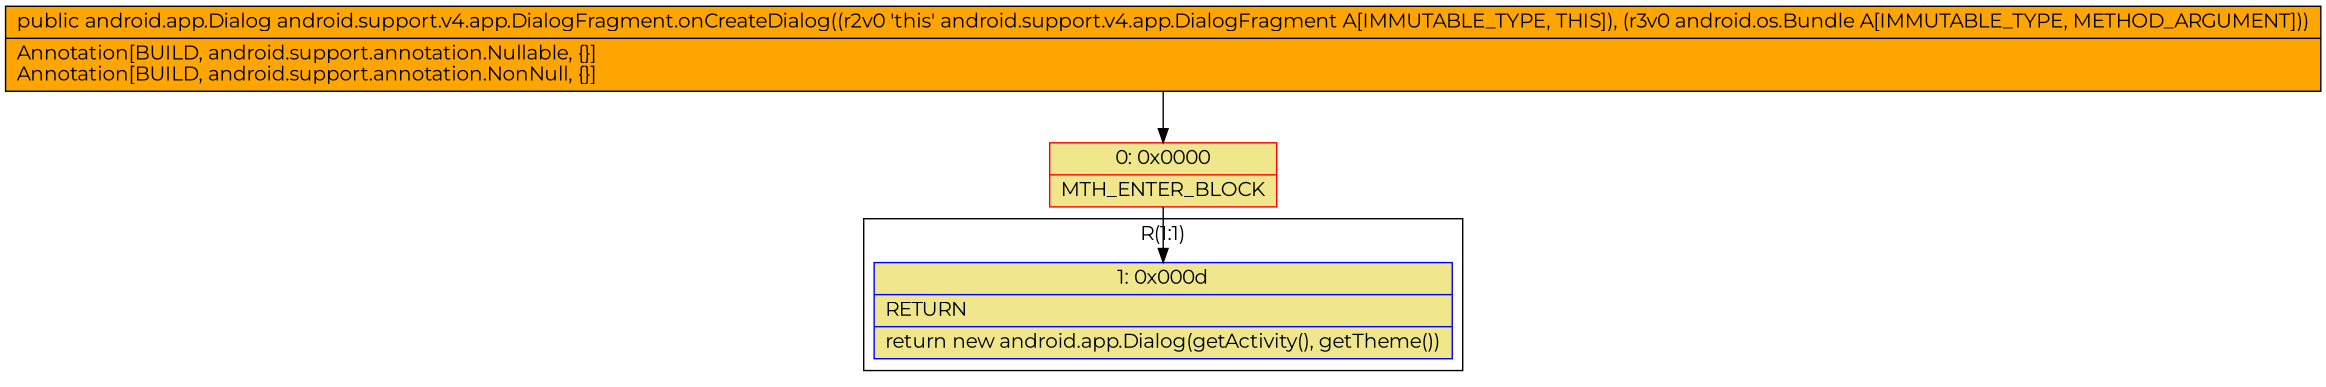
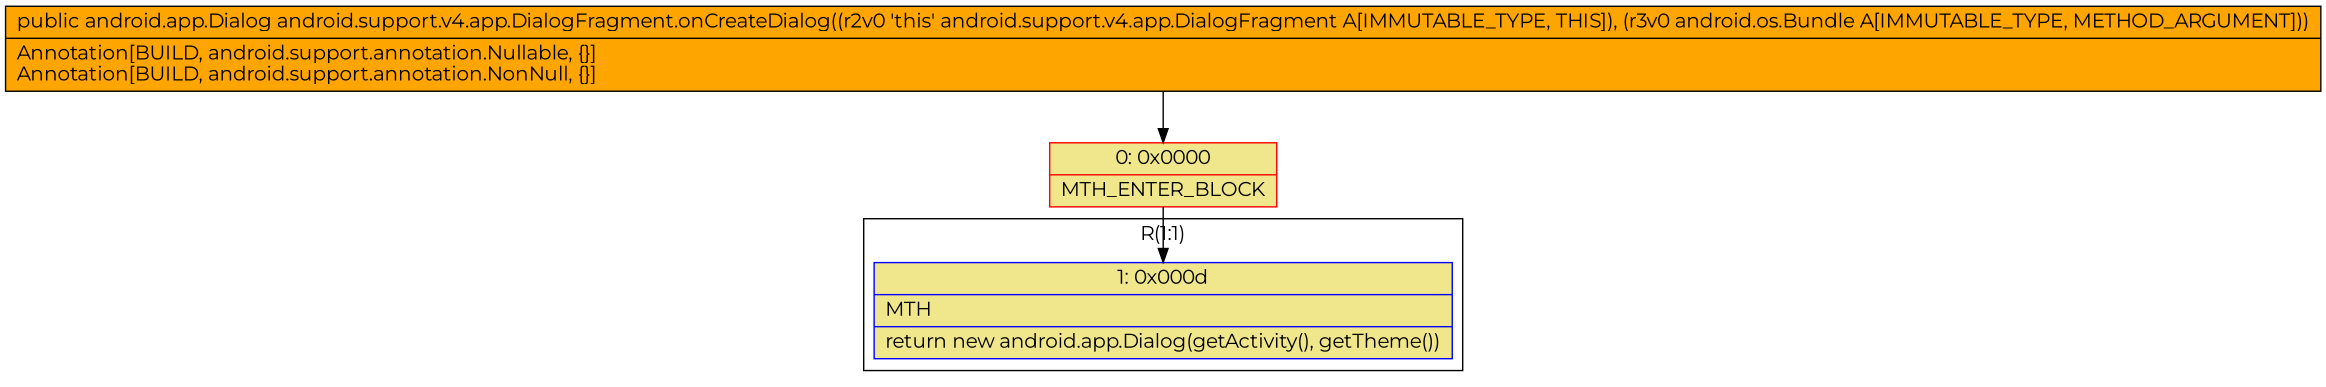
(926, 310) -> (909, 310)
